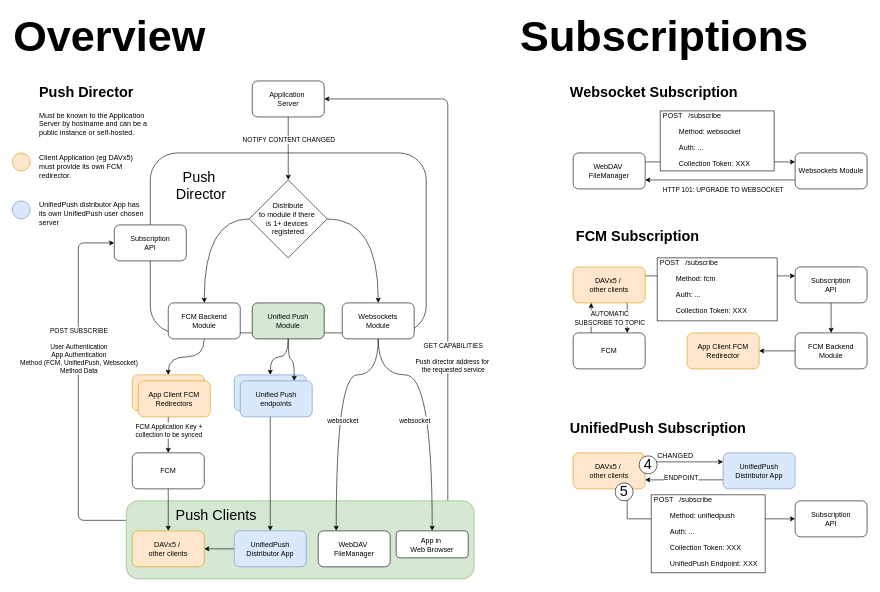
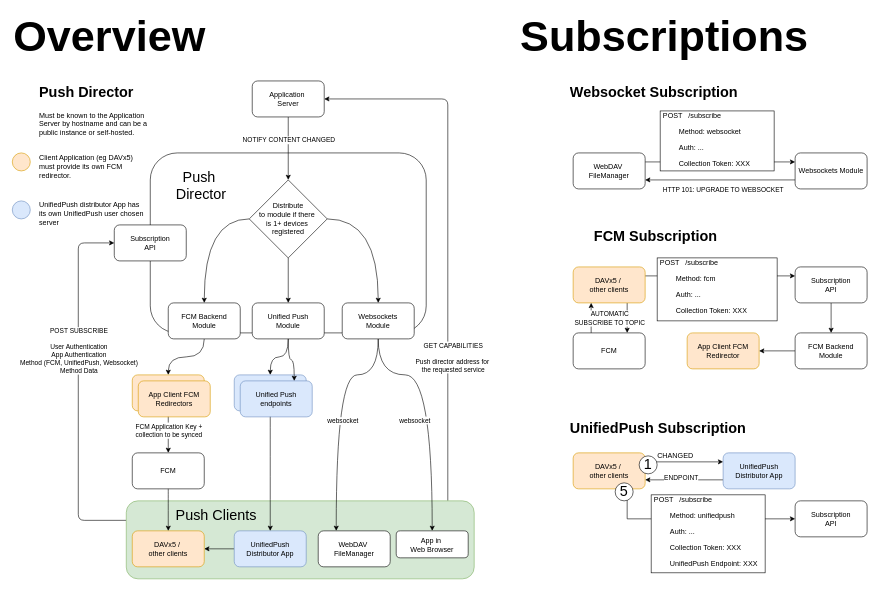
(666, 237) -> (684, 237)
none -> (288, 297)
(288, 321) -> (288, 321)
(648, 465) -> (648, 465)
